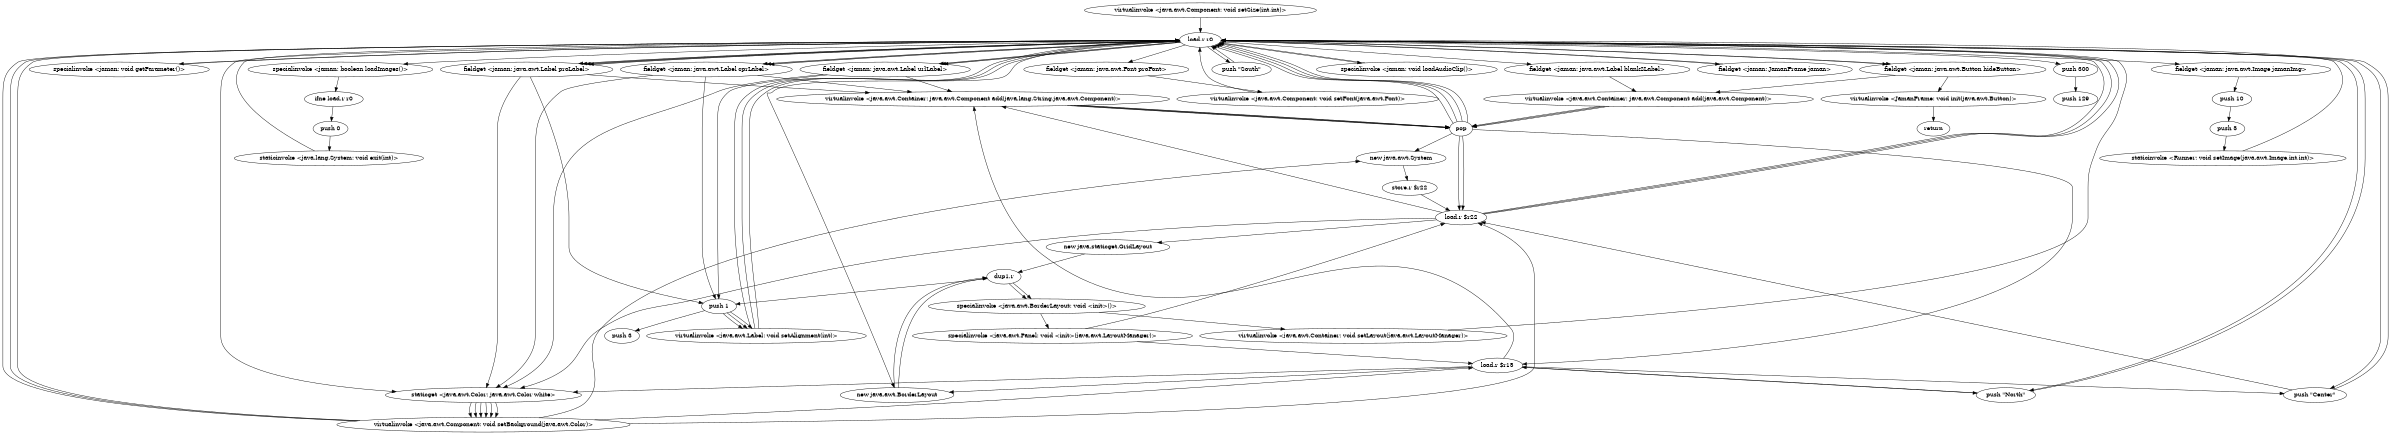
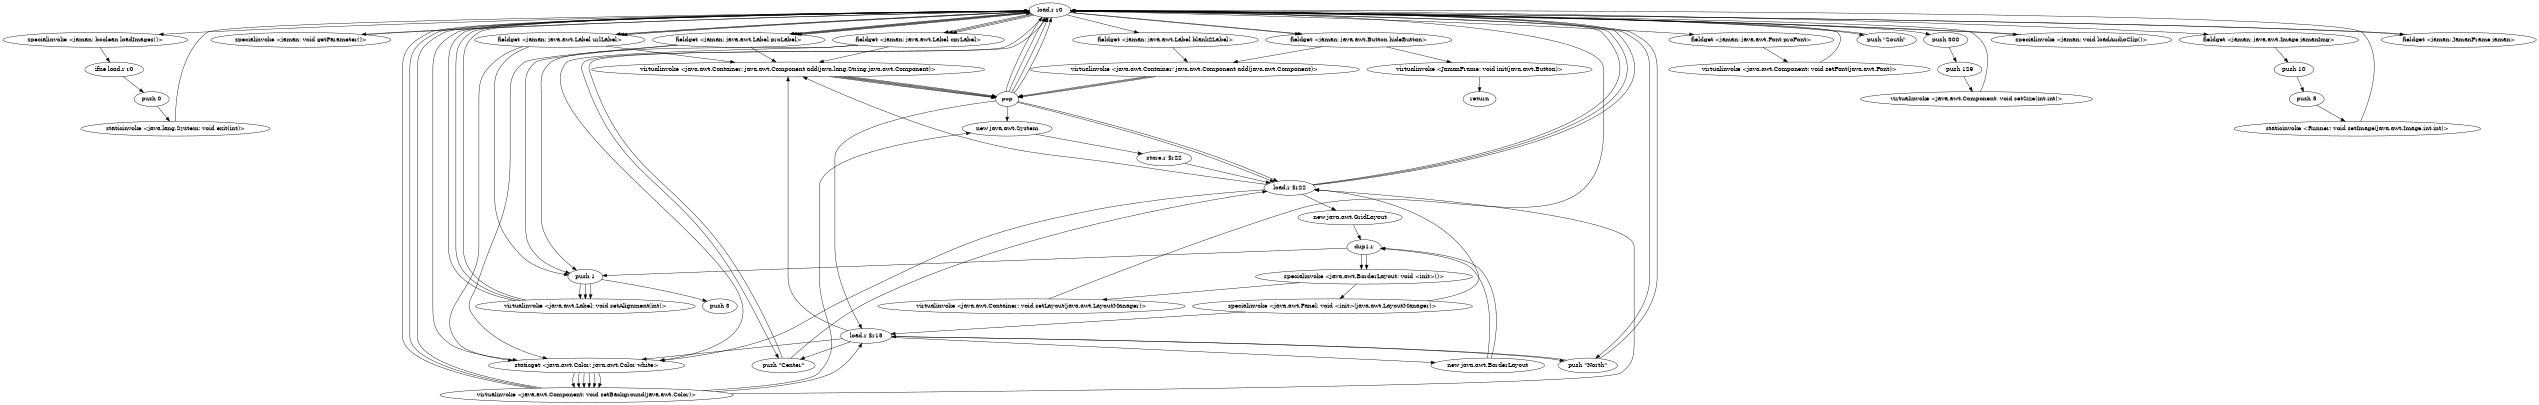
none -> (1967, 82)
(800, 84) -> none
(1108, 247) -> (1350, 217)
